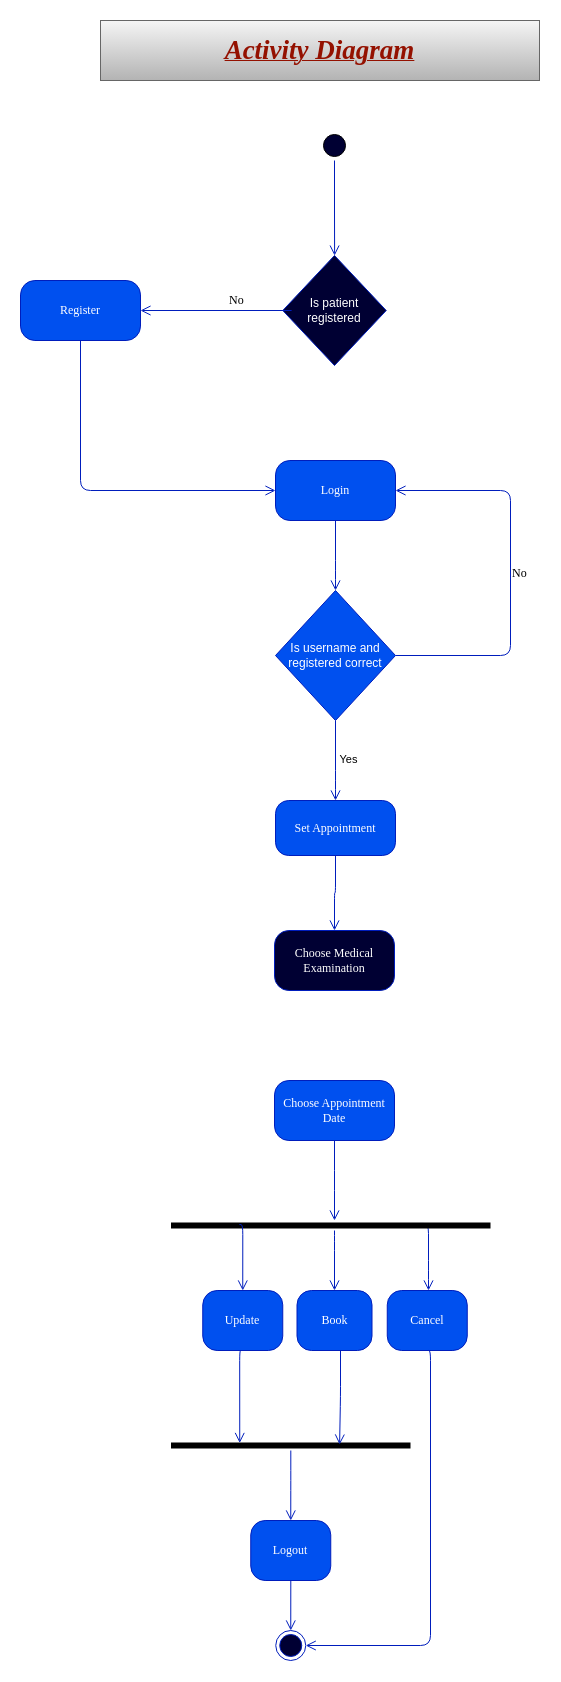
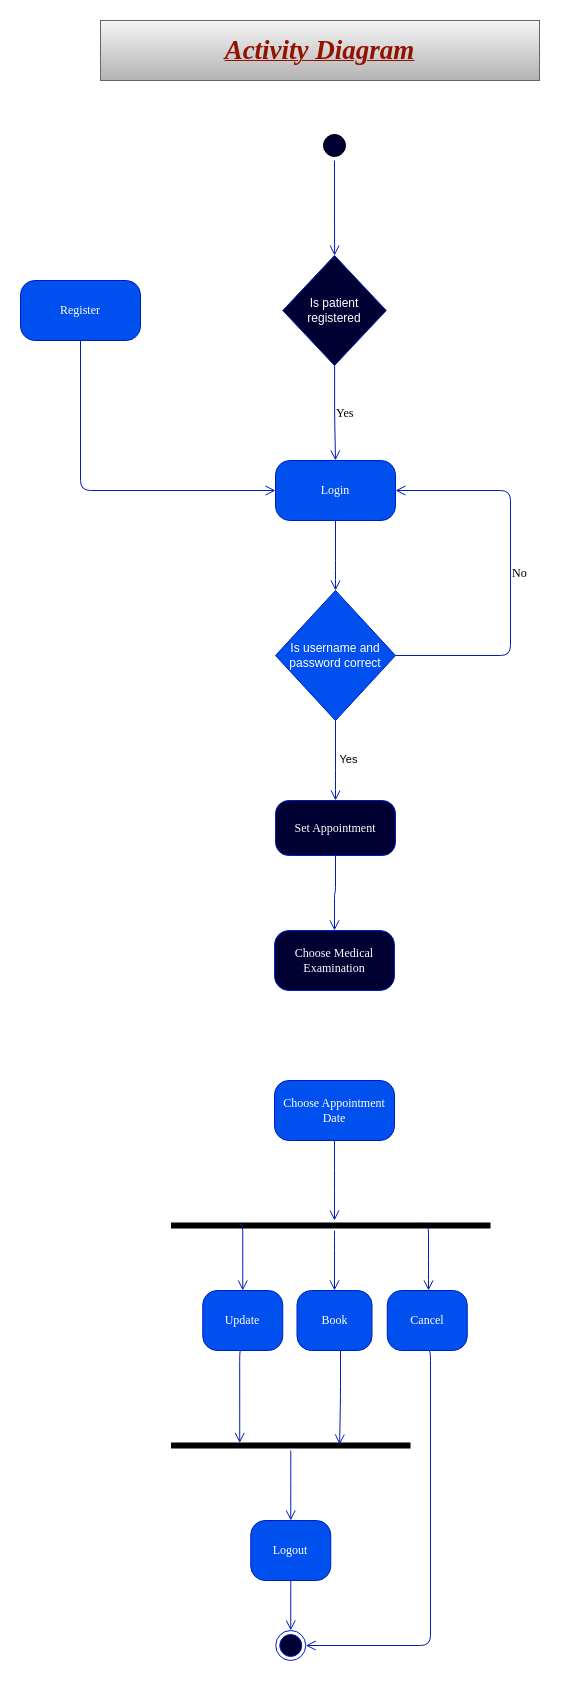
(222, 311) -> none
none -> (335, 412)
(336, 656) -> (336, 656)
(336, 828) -> (336, 828)
